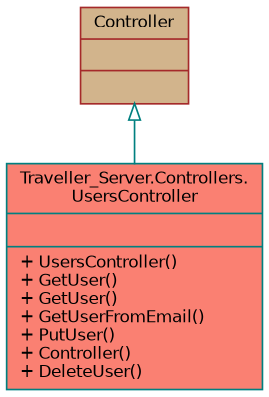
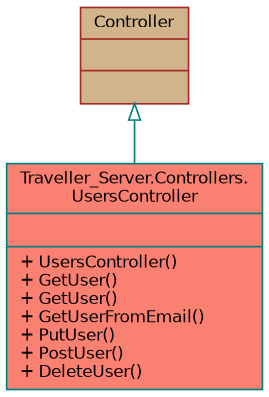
(76, 354) -> (72, 354)
